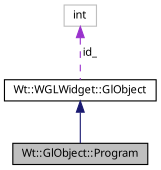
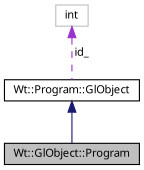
(80, 90) -> (72, 90)
